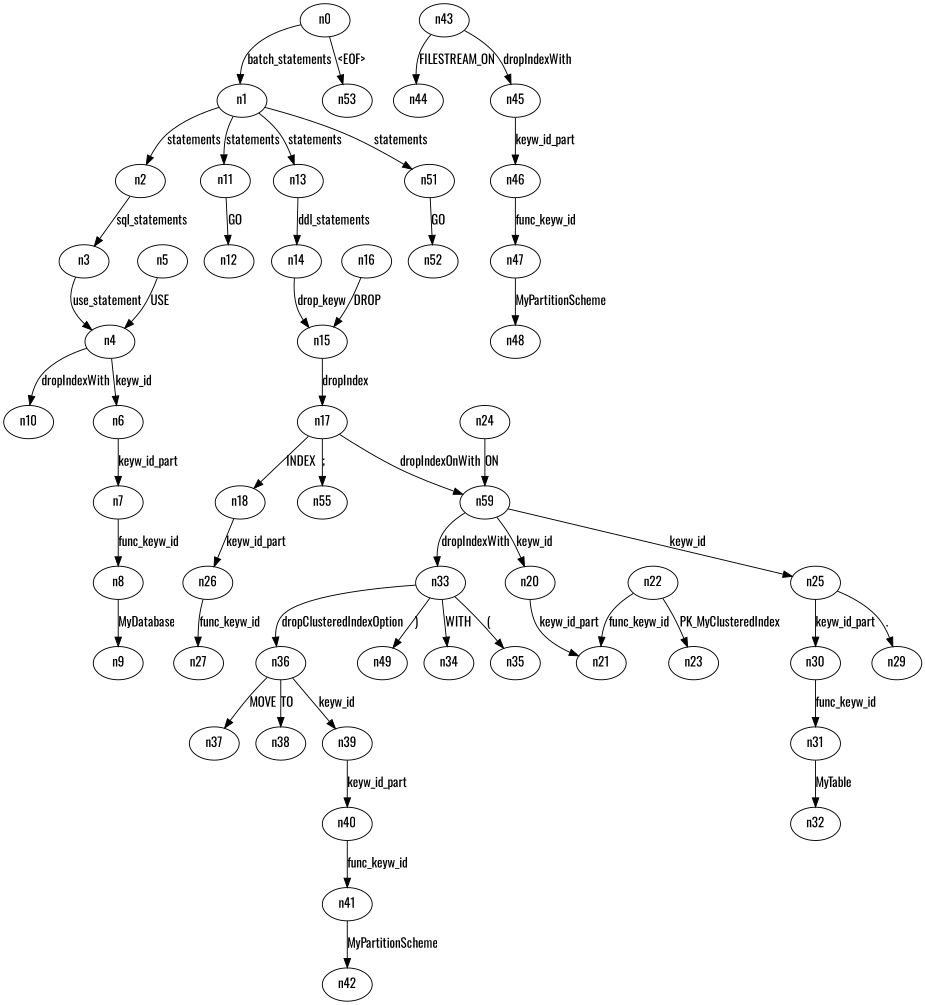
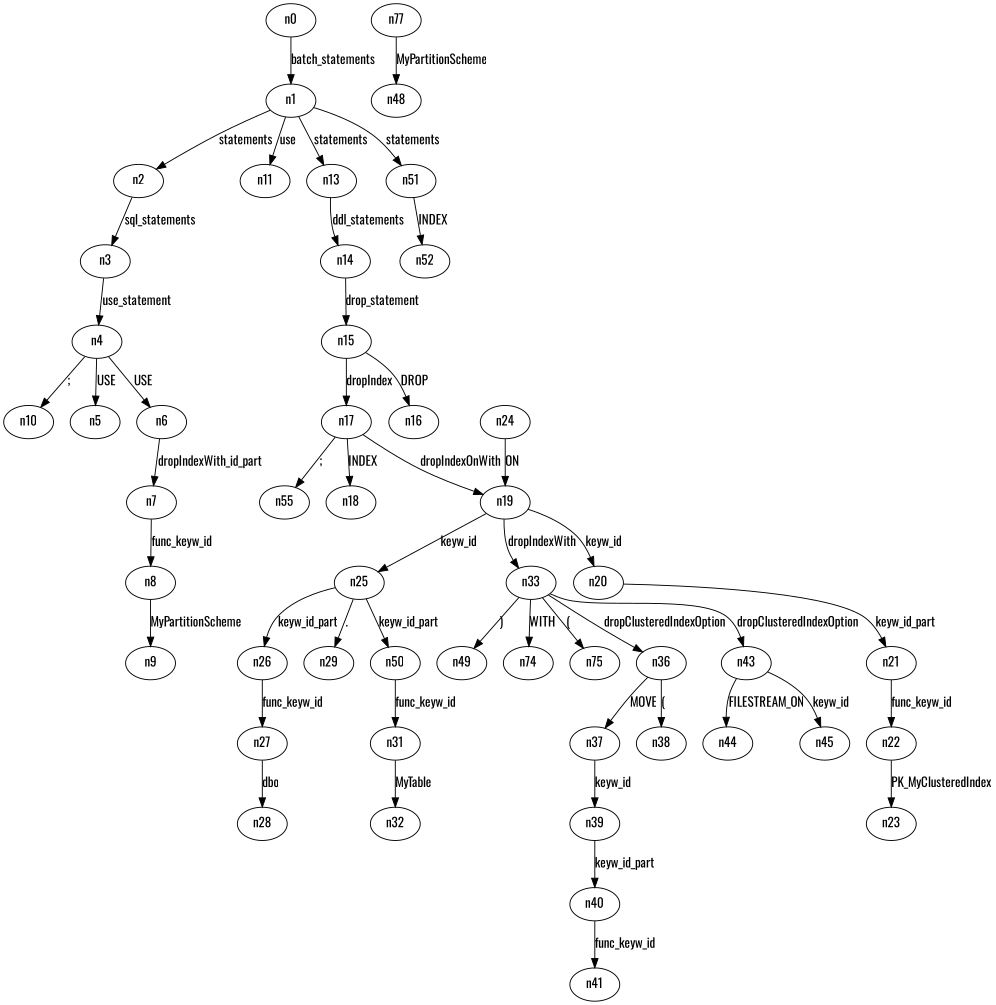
(538, 60) -> (831, 703)
(347, 101) -> none
(253, 141) -> (288, 141)
(515, 181) -> none
(439, 221) -> (433, 221)
(229, 261) -> none
(515, 261) -> (396, 20)
(351, 299) -> (390, 371)
(147, 301) -> (96, 377)
(322, 302) -> (382, 302)
(76, 382) -> (69, 382)
(134, 382) -> (144, 382)
(148, 462) -> (210, 462)
(485, 502) -> (505, 502)
(226, 538) -> (294, 604)
none -> (652, 603)
(612, 611) -> (891, 699)
(147, 623) -> (196, 623)
(449, 663) -> (528, 663)
(515, 663) -> (595, 663)
(816, 663) -> (395, 663)
(311, 700) -> (595, 779)
(287, 703) -> (664, 703)
none -> (262, 824)
(347, 985) -> none
